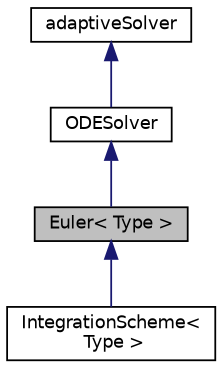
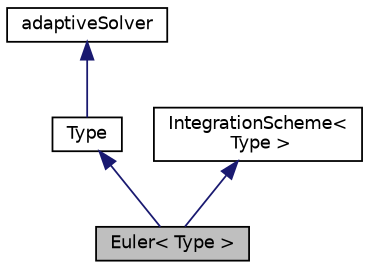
(111, 125) -> (87, 134)
(111, 283) -> (206, 201)
